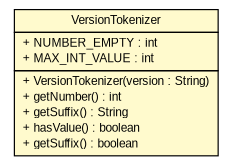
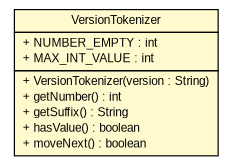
(81, 144) -> (85, 144)
